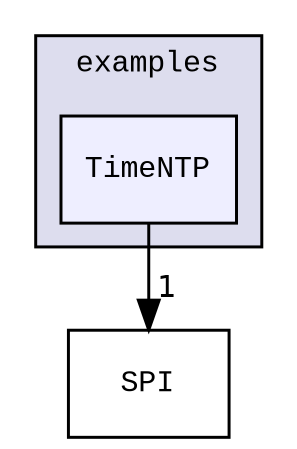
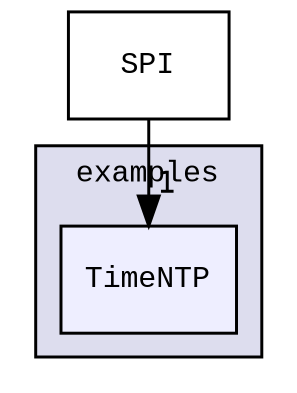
(149, 266) -> (149, 164)
